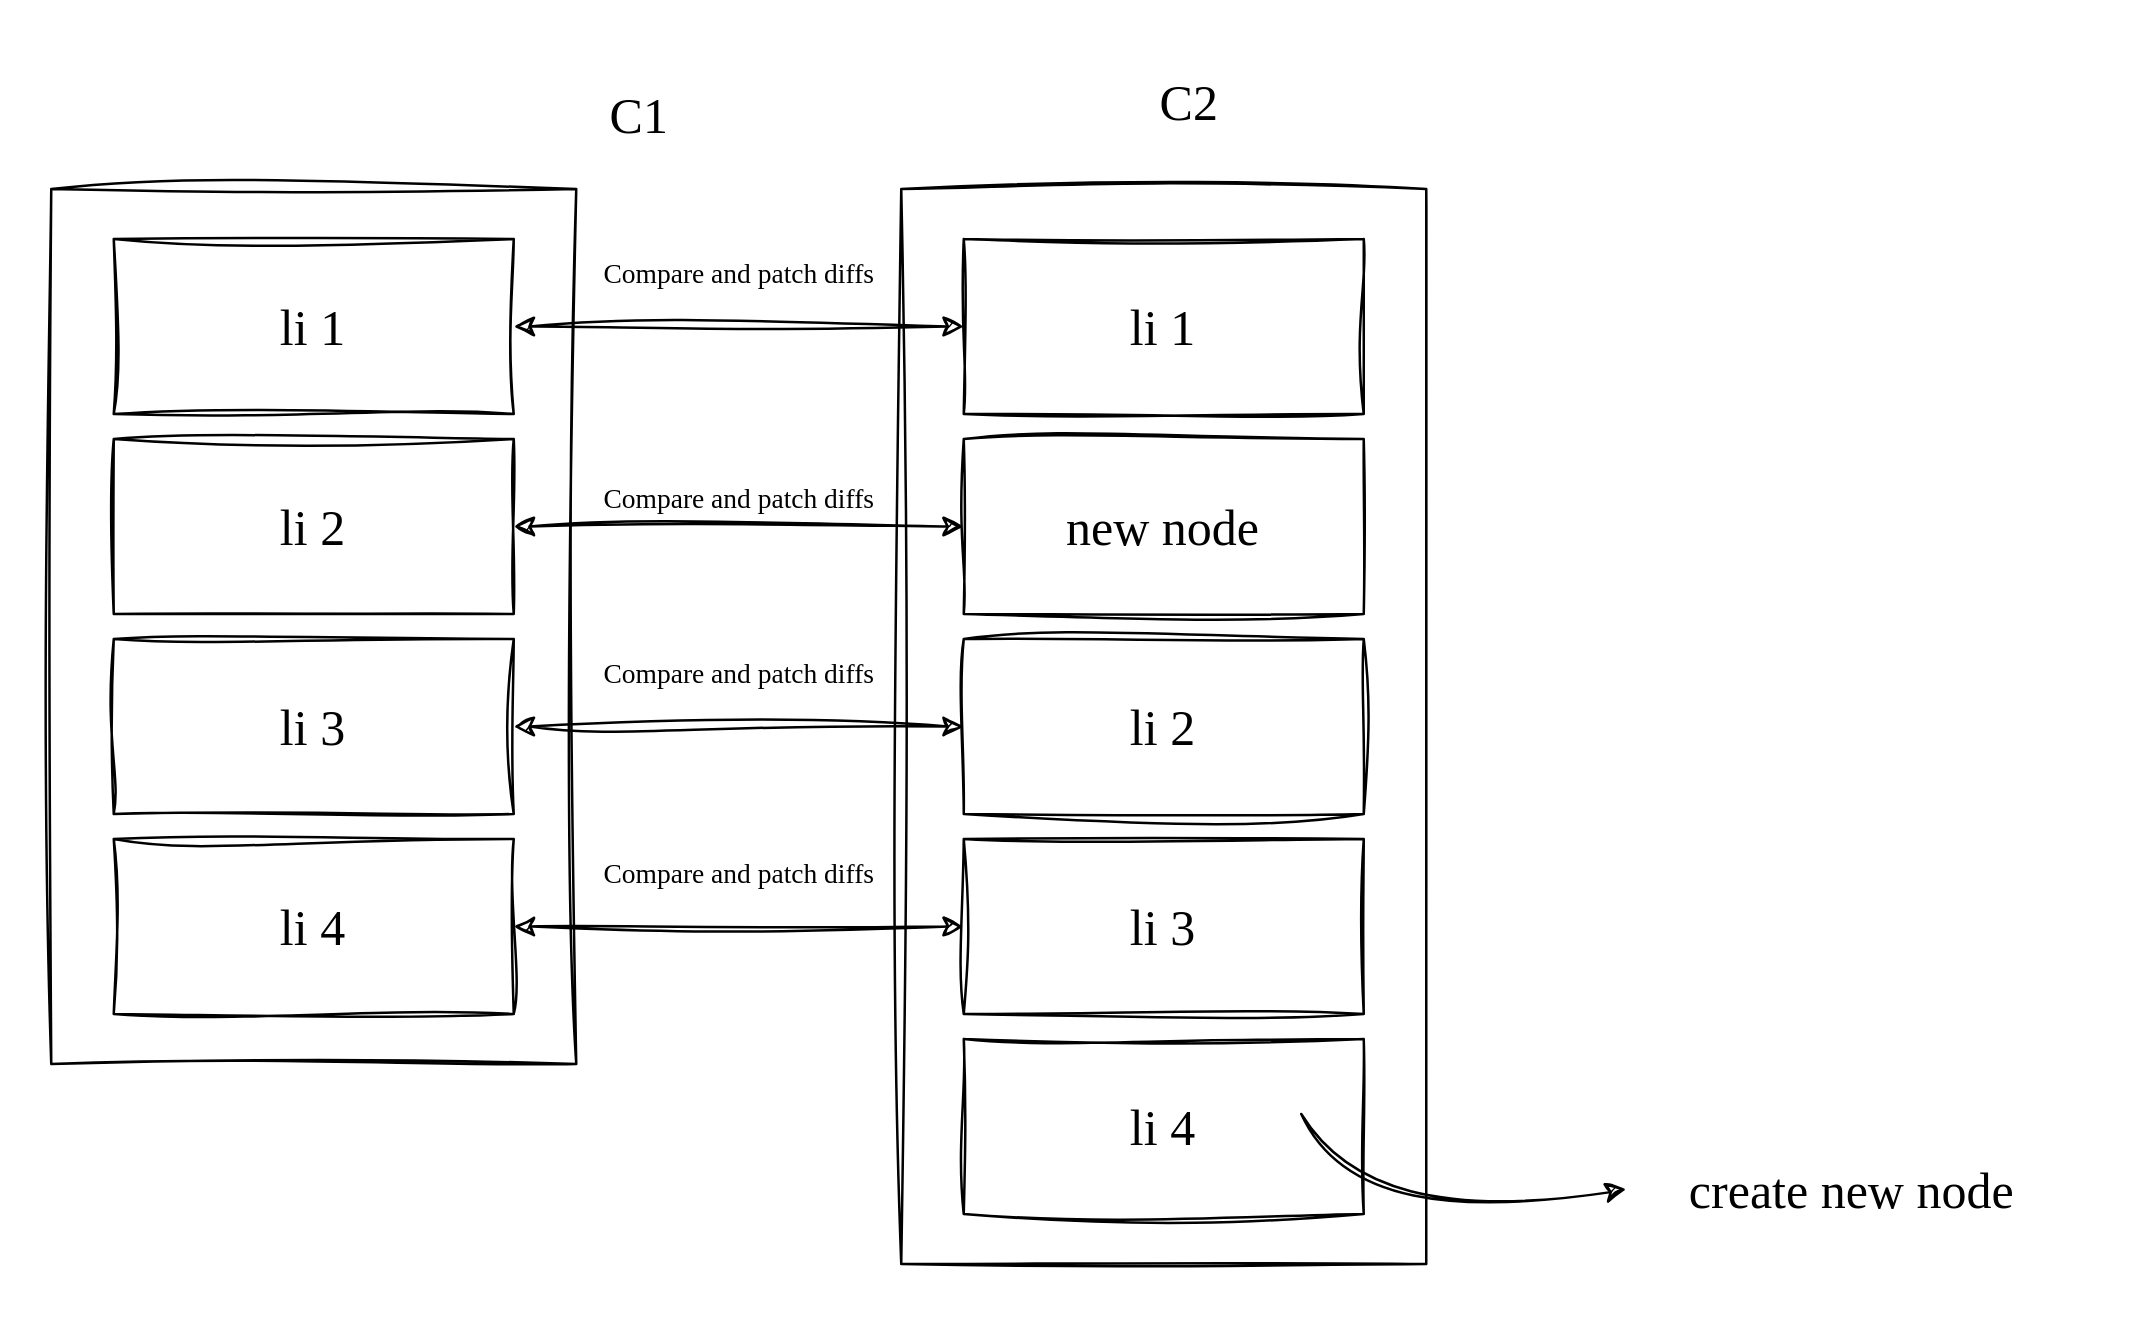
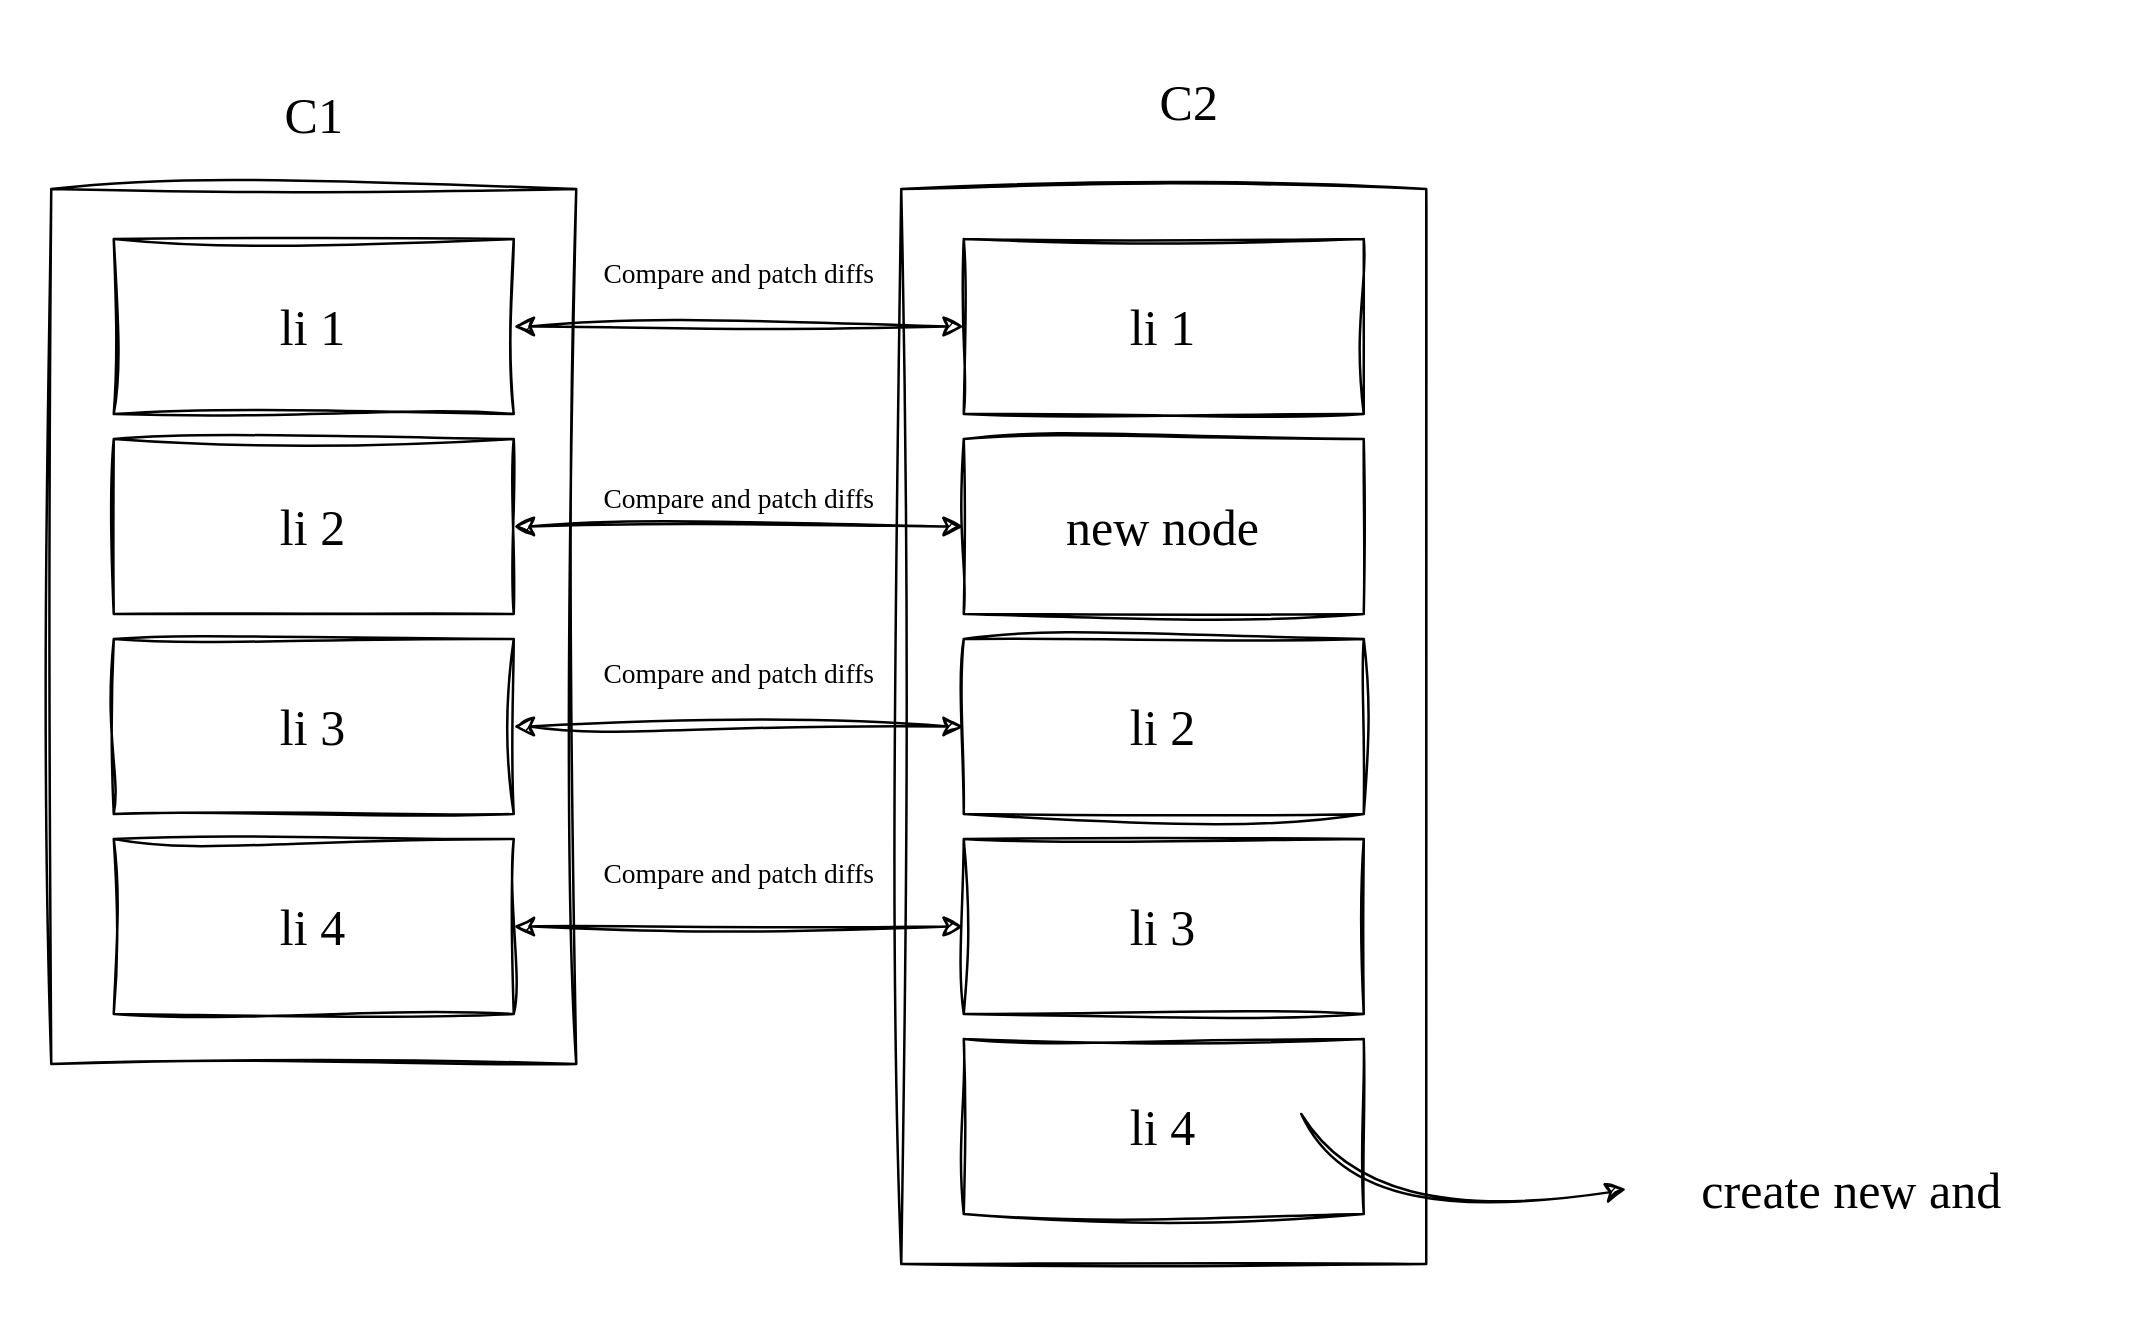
(639, 114) -> (314, 114)
(1853, 1189) -> (1853, 1189)
